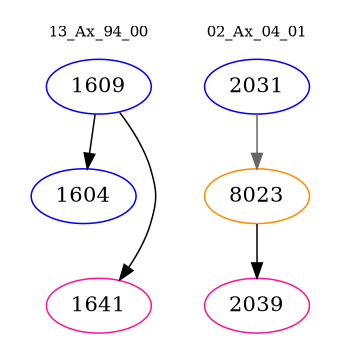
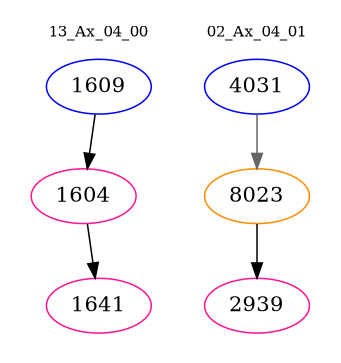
(99, 33) -> (99, 33)
(257, 87) -> (257, 87)
(155, 188) -> (90, 243)
(84, 196) -> (84, 196)
(257, 306) -> (257, 306)
